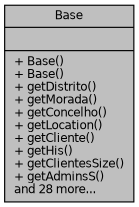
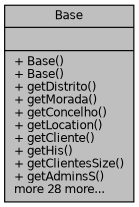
(55, 190) -> (60, 190)
